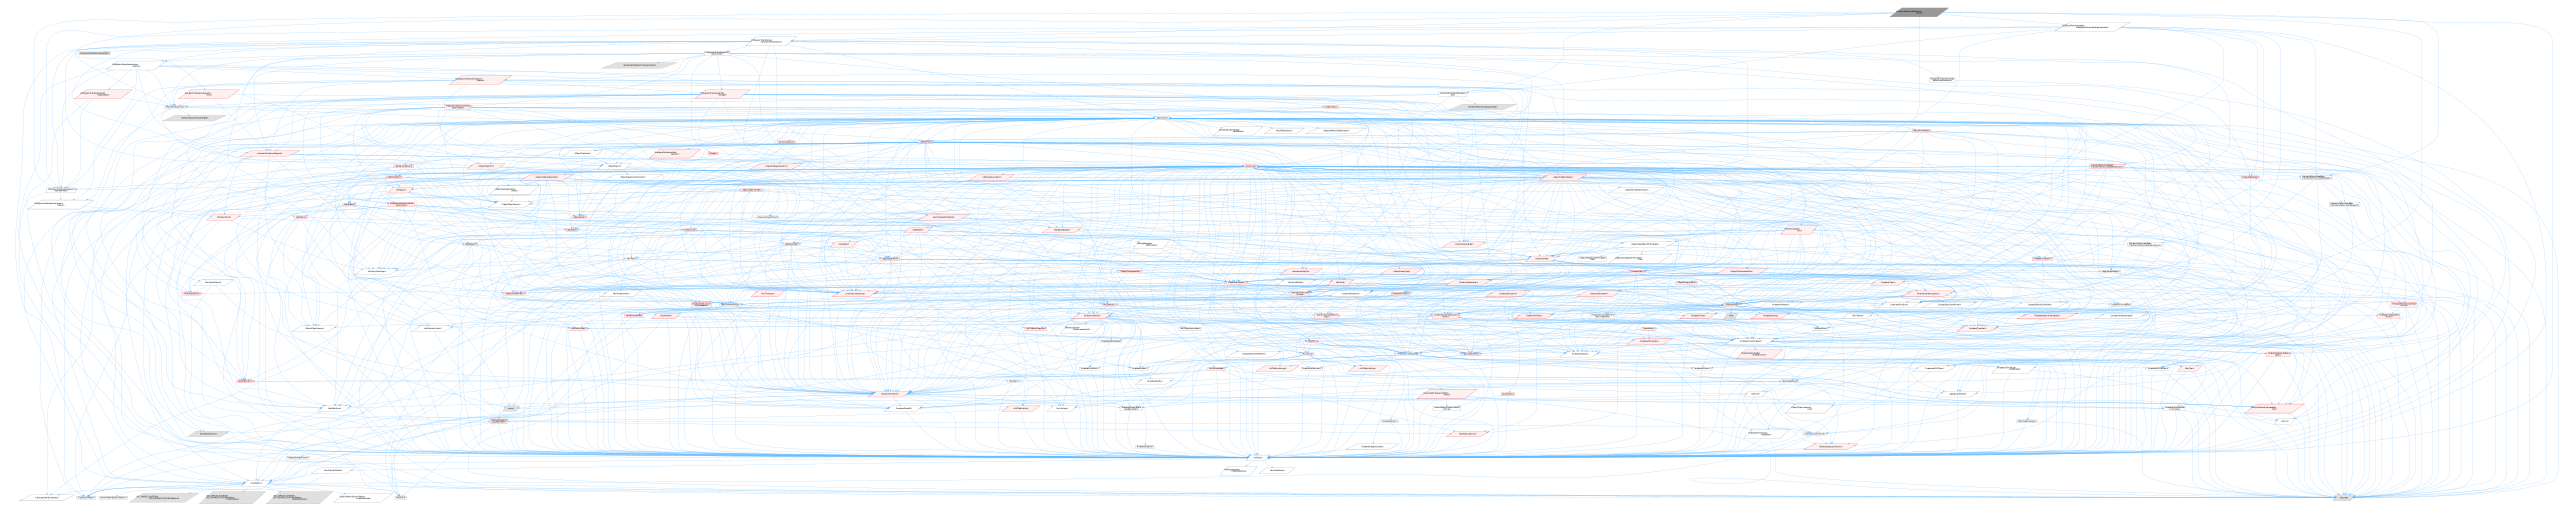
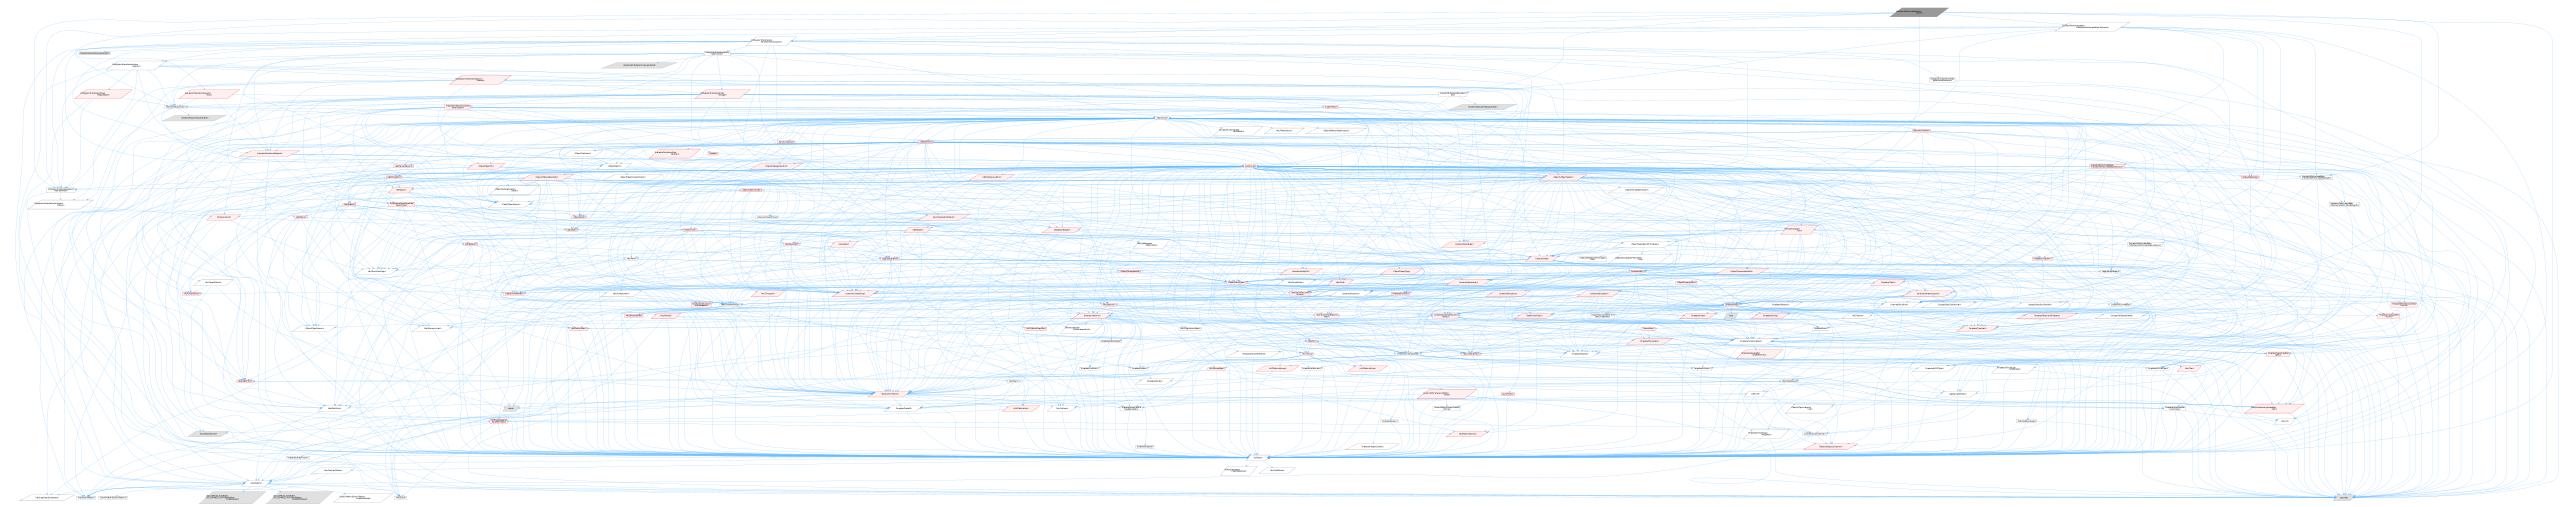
(164, 498) -> none
